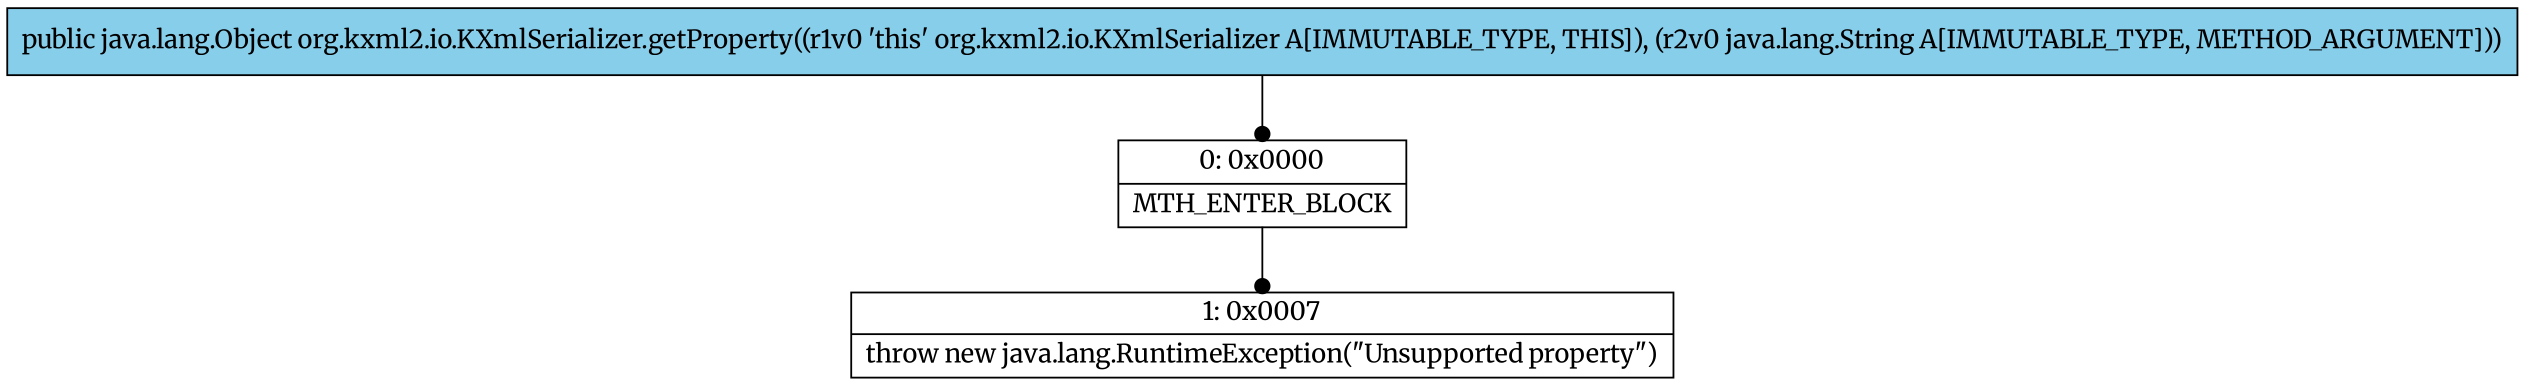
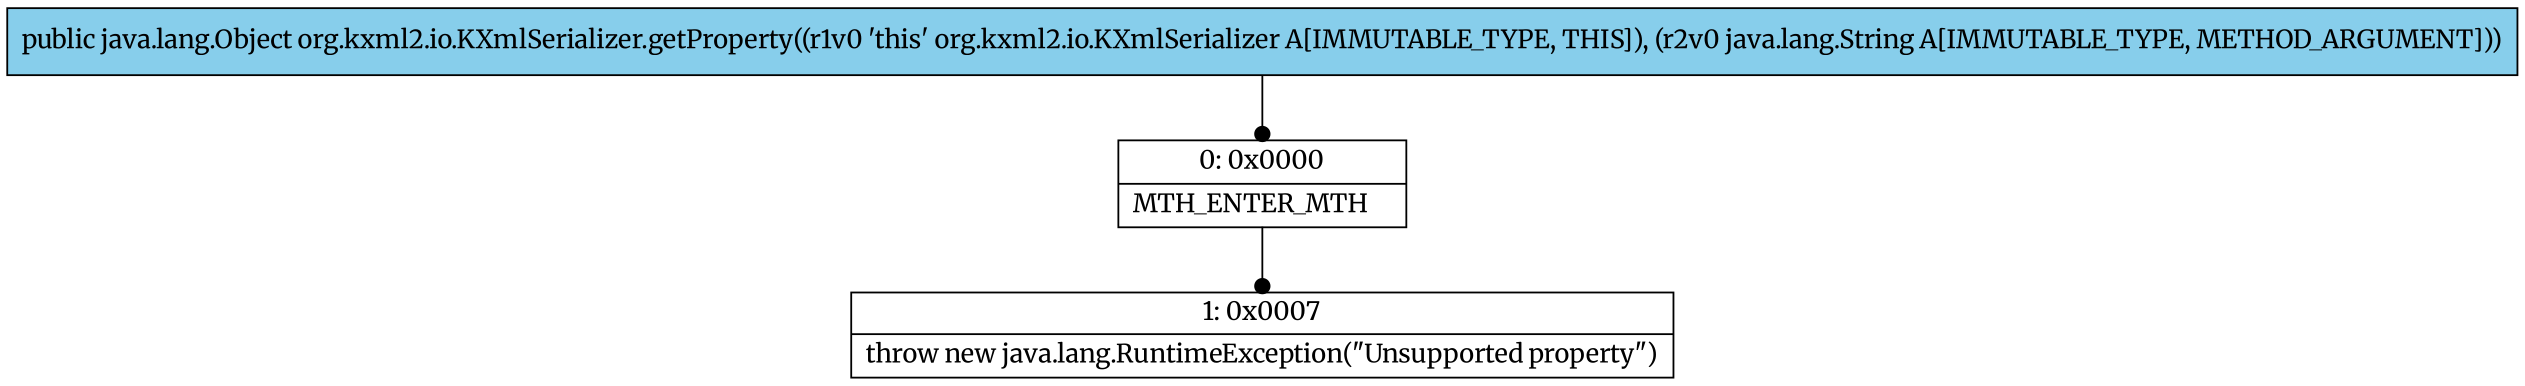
(1262, 205) -> (1251, 205)
